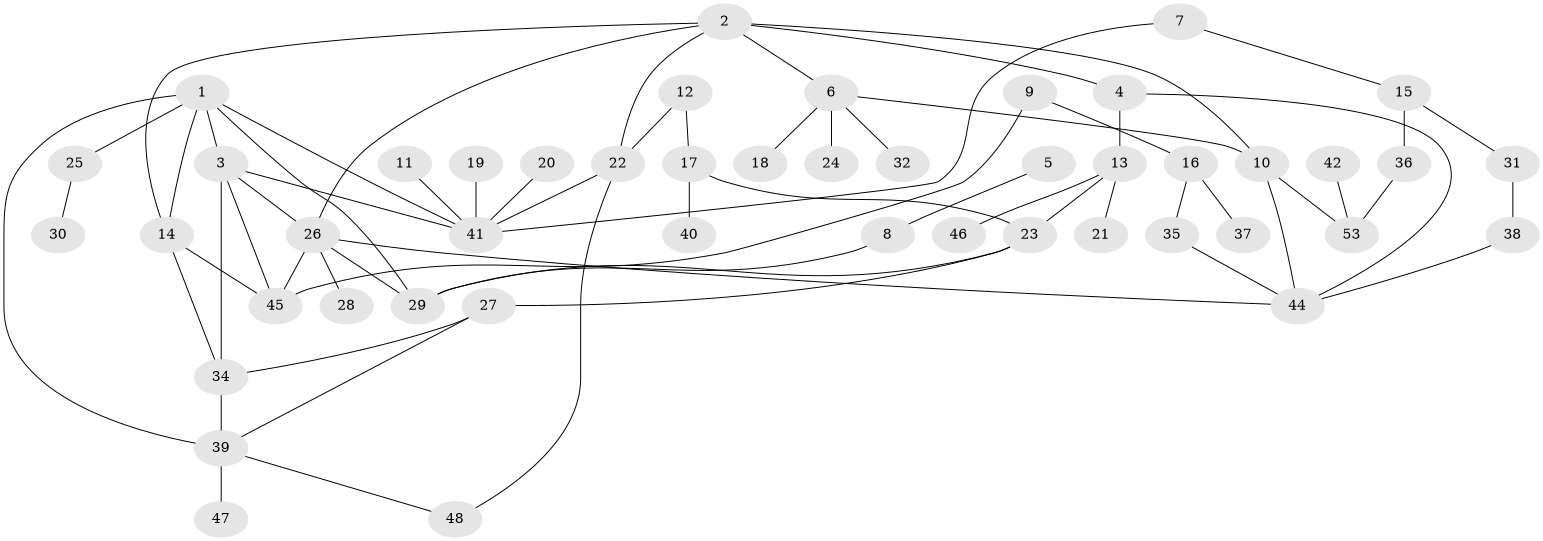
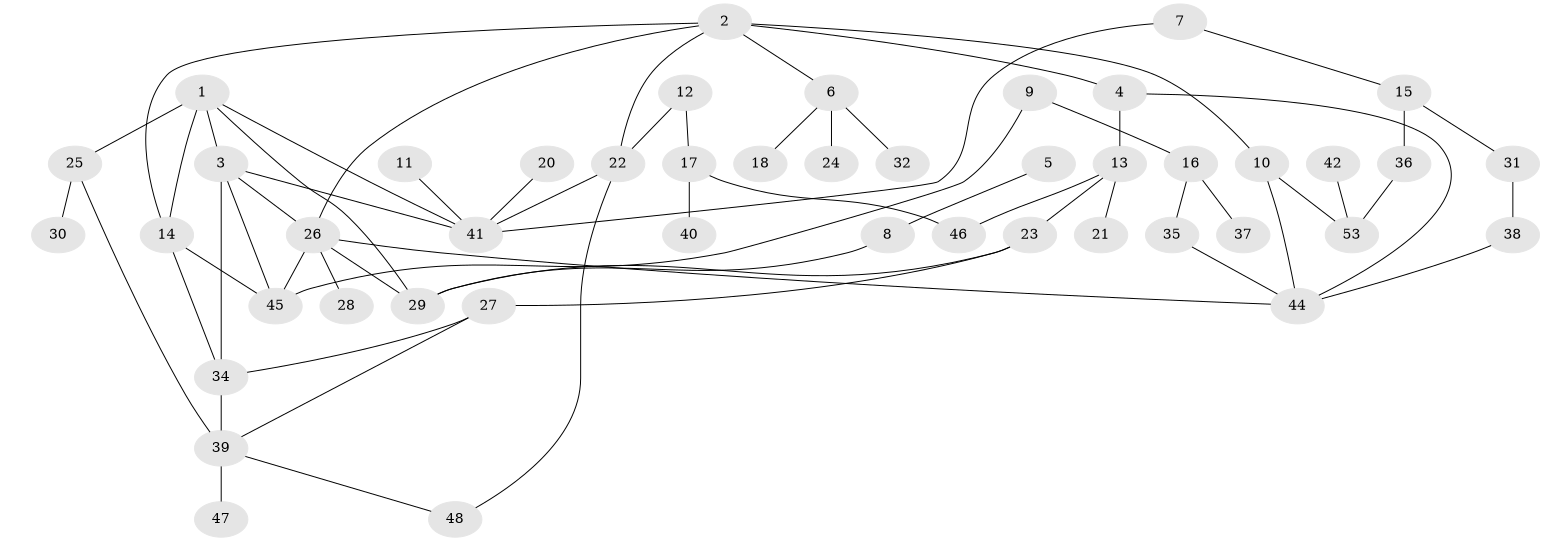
(1051, 120) -> none
(476, 164) -> none
(860, 199) -> (847, 201)
(4, 274) -> (141, 310)
